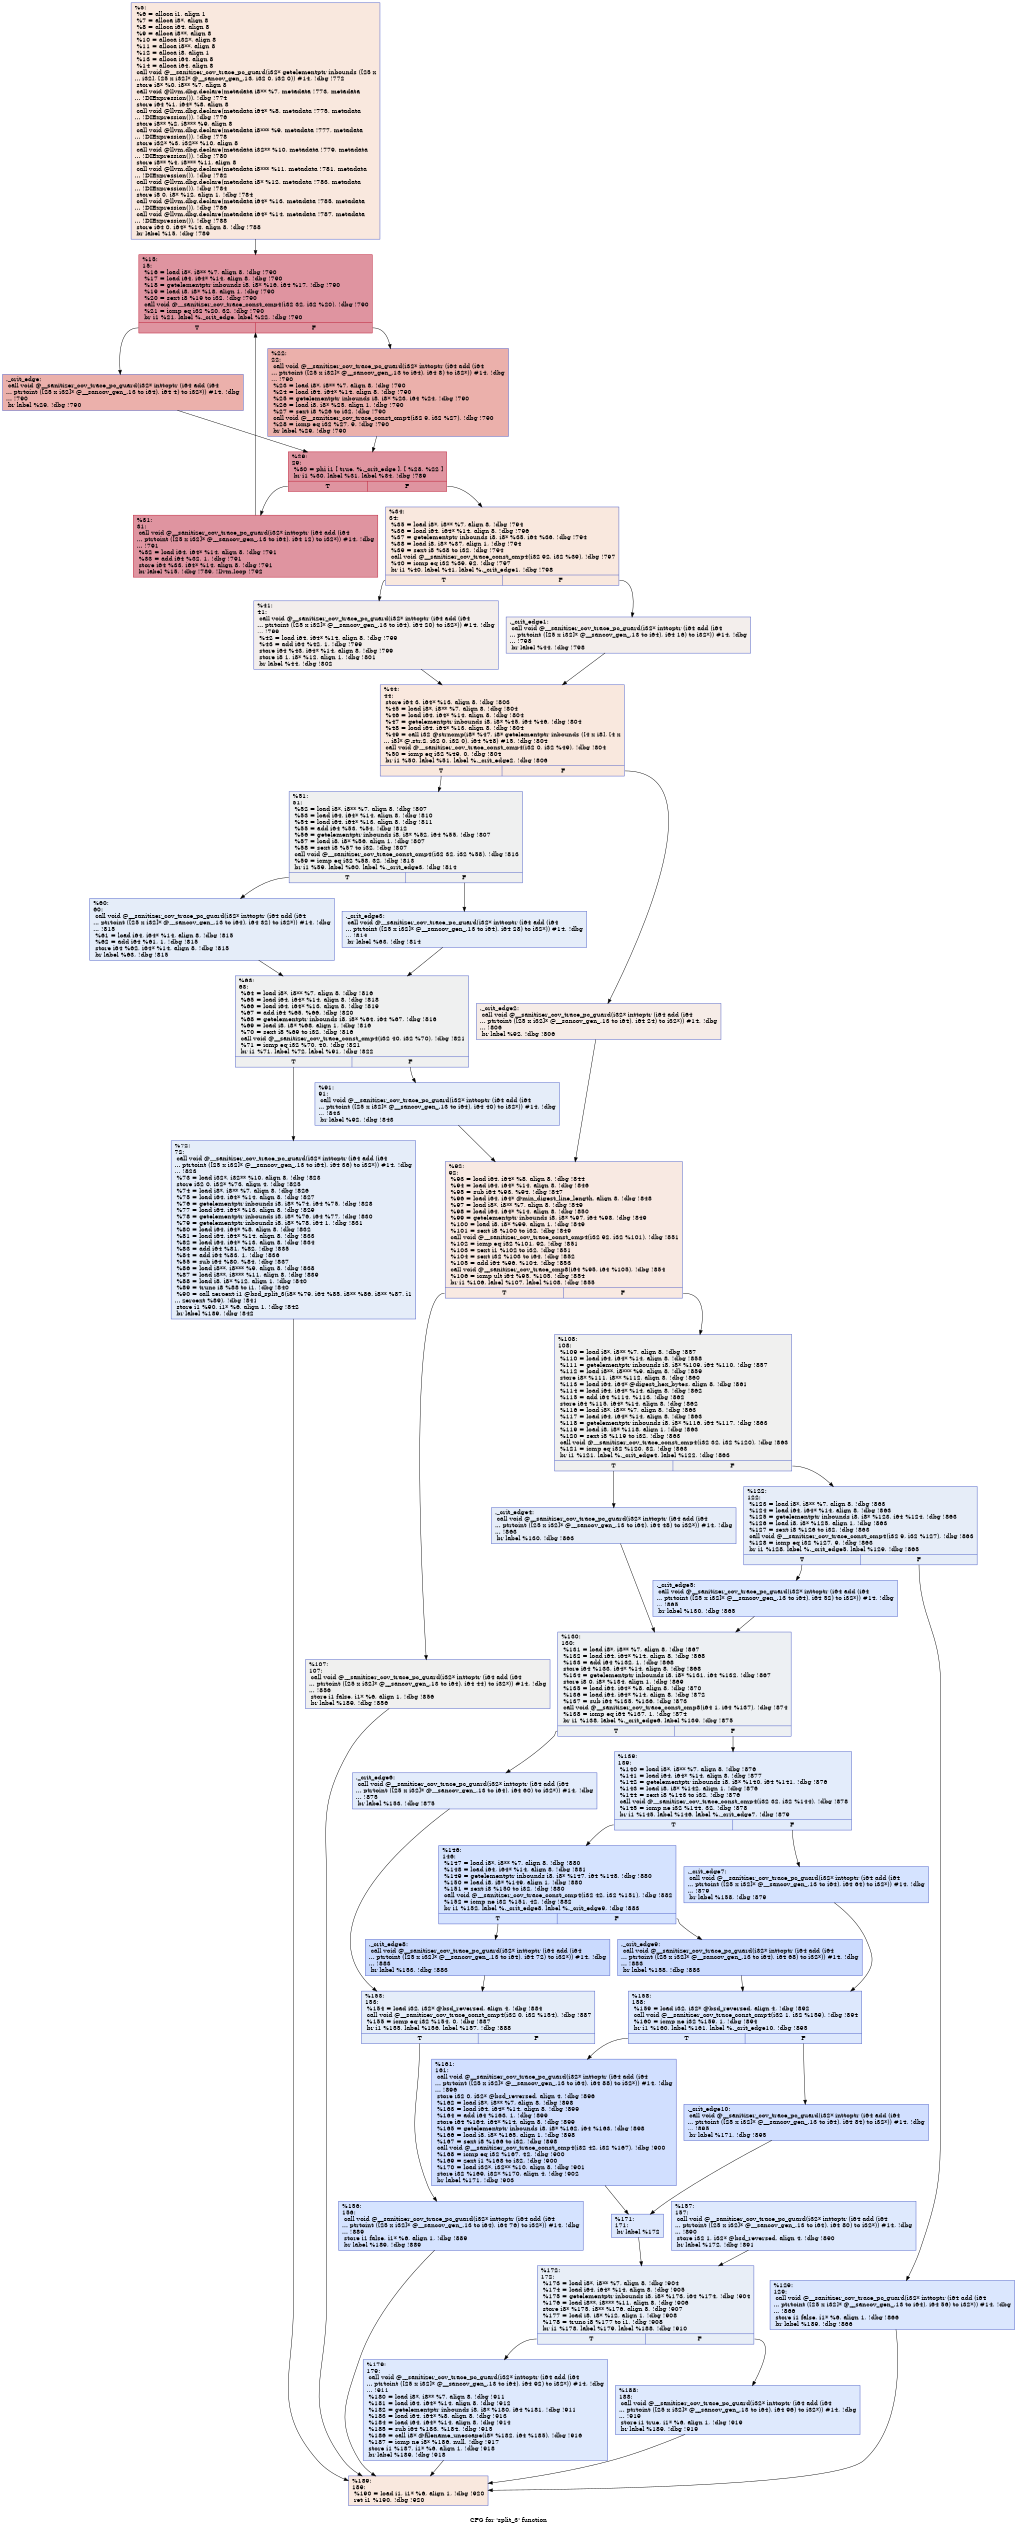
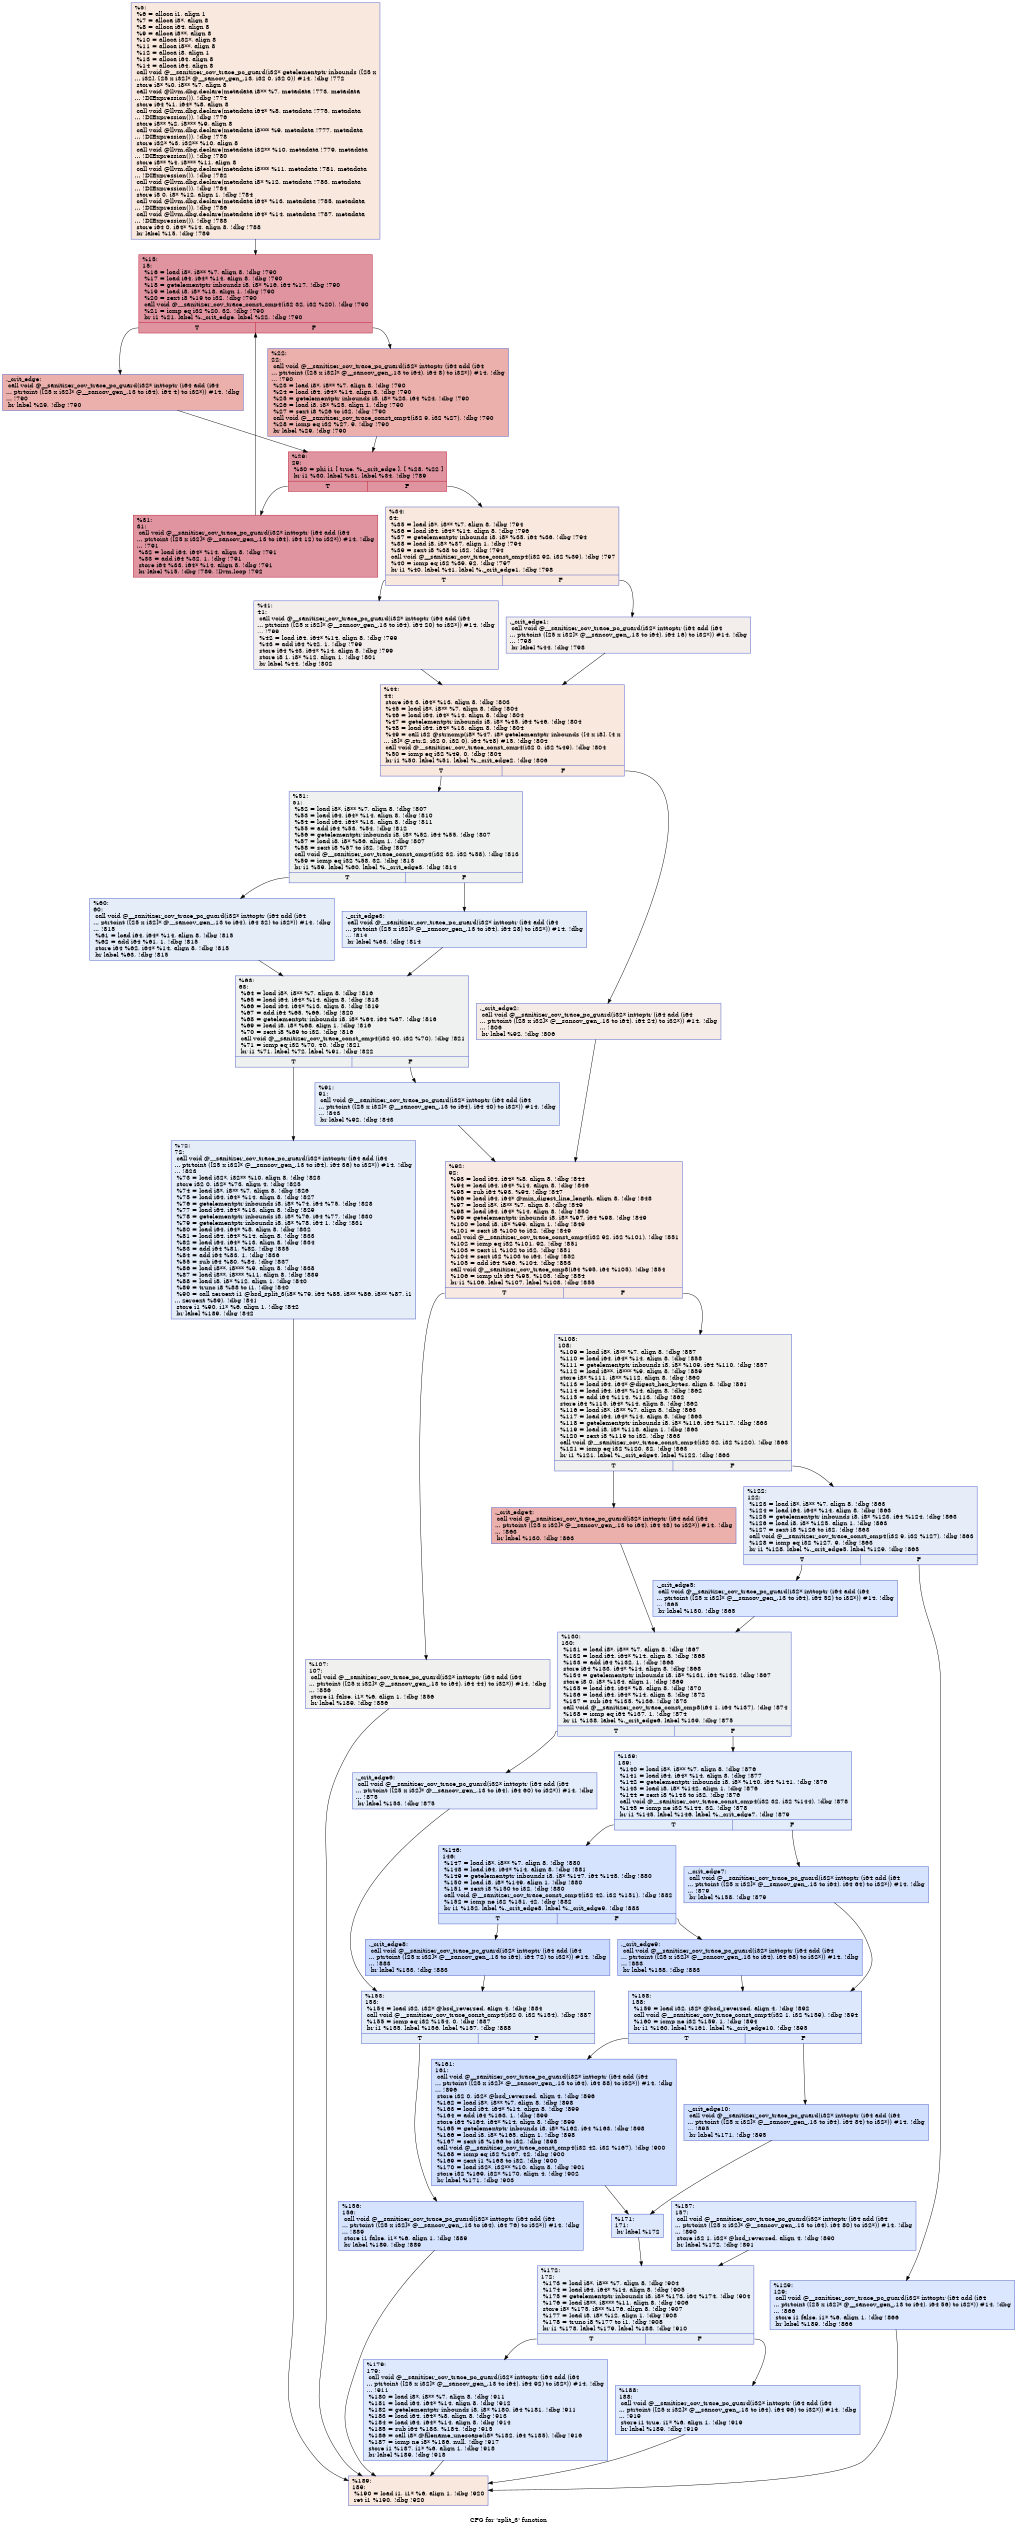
(614, 1526) -> (614, 1526)
